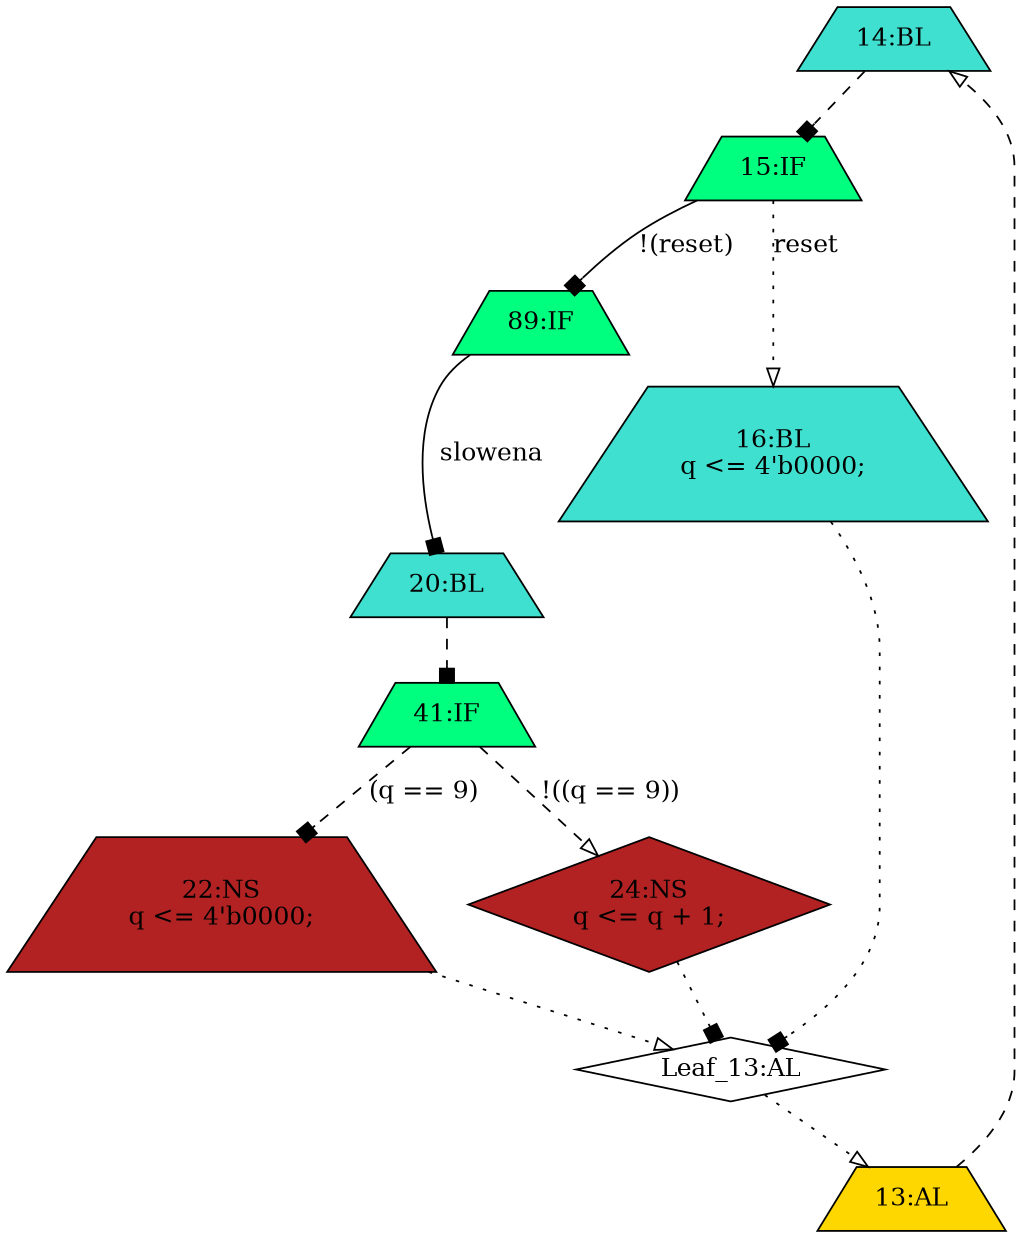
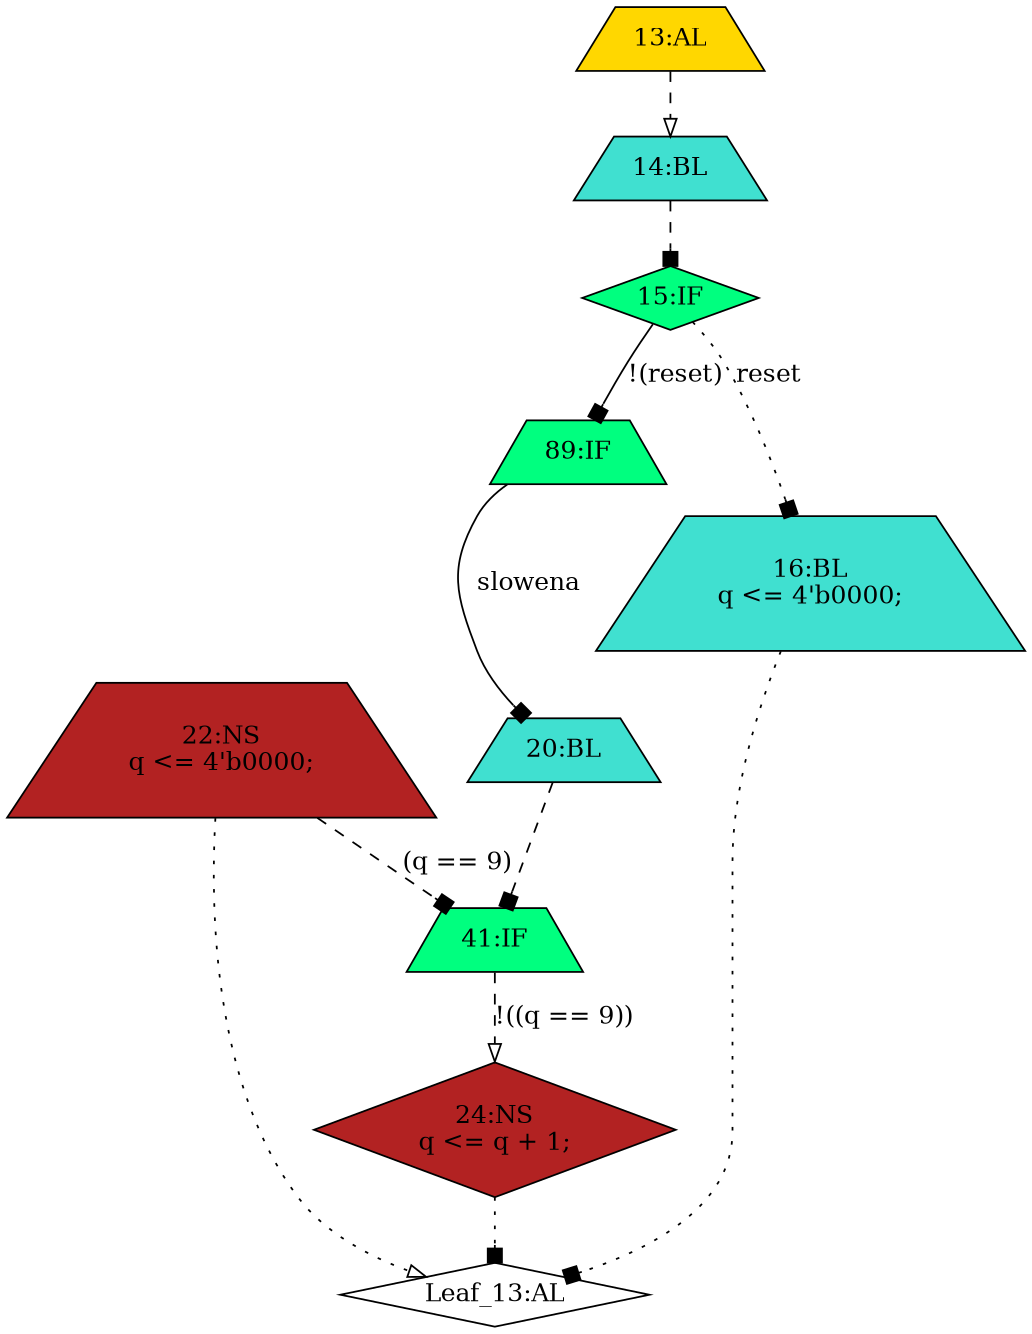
(773, 168) -> (670, 298)
(773, 284) -> (747, 406)
(363, 786) -> (376, 858)
(809, 1126) -> none
